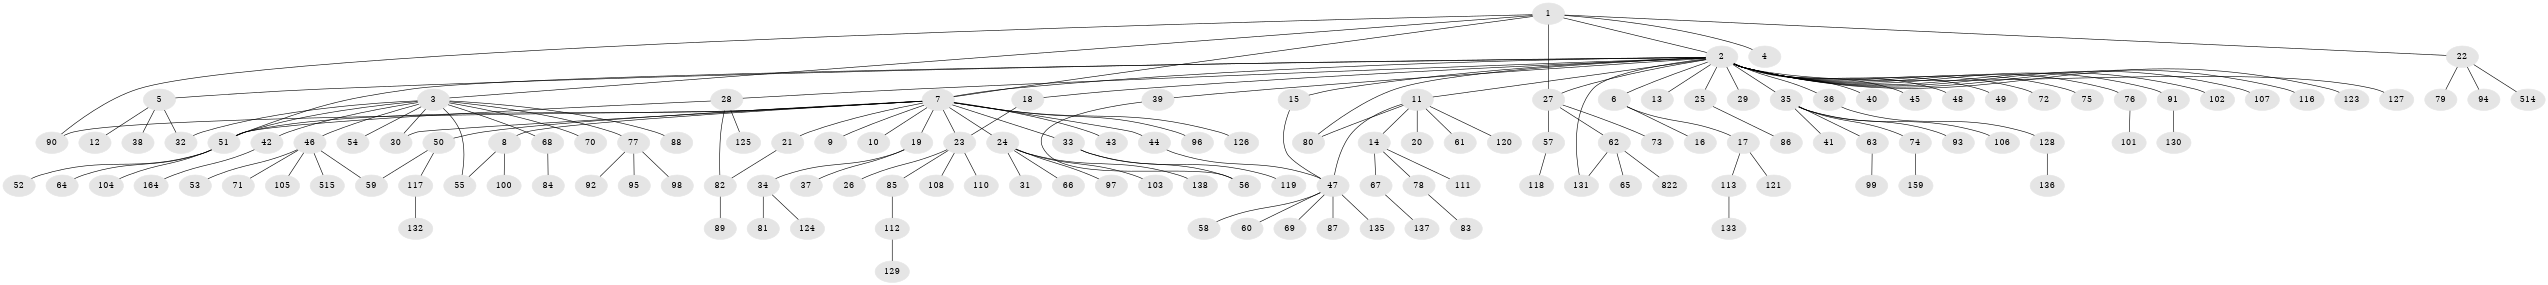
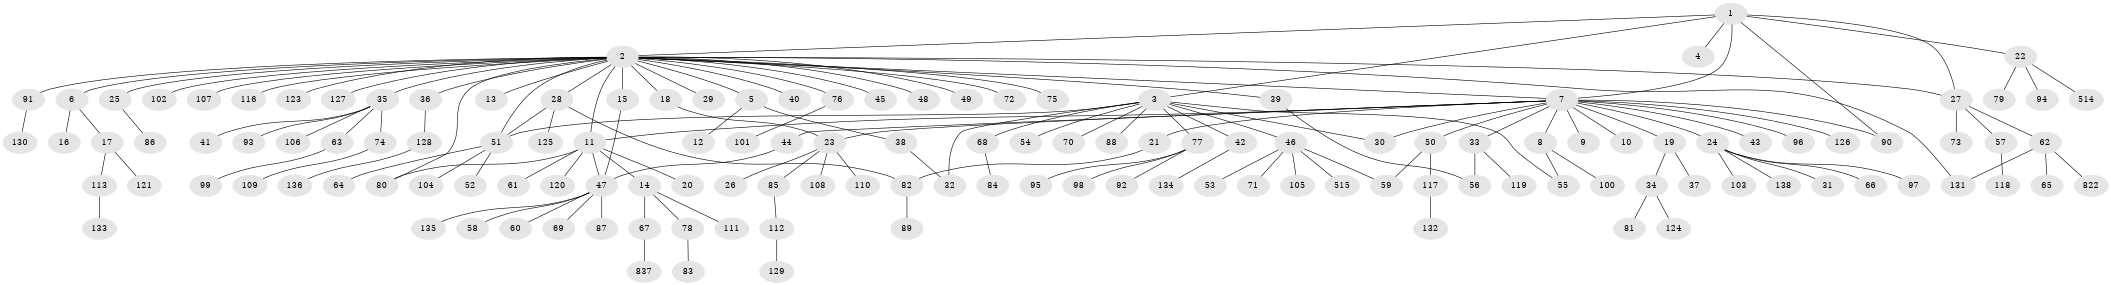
(578, 113) -> (934, 118)
(169, 120) -> (926, 164)
(151, 186) -> (1166, 186)
(1916, 186) -> (250, 186)
(1422, 229) -> (644, 272)
